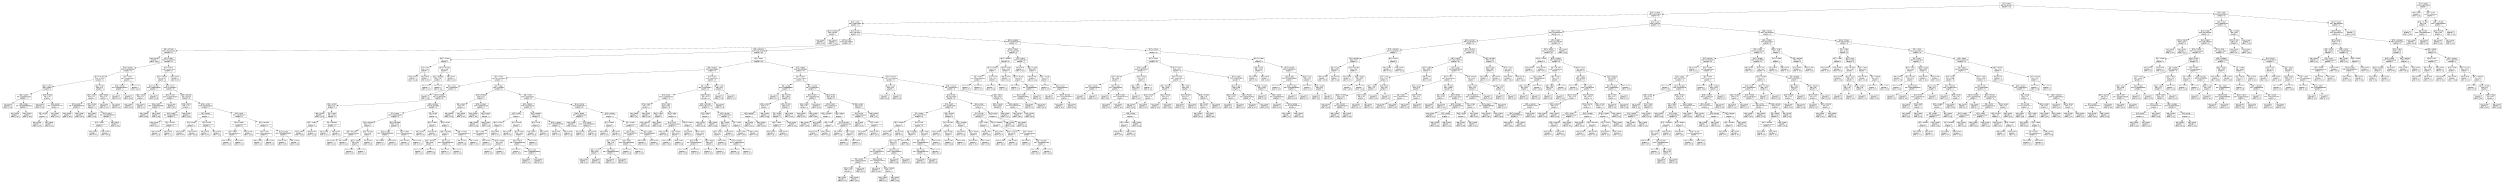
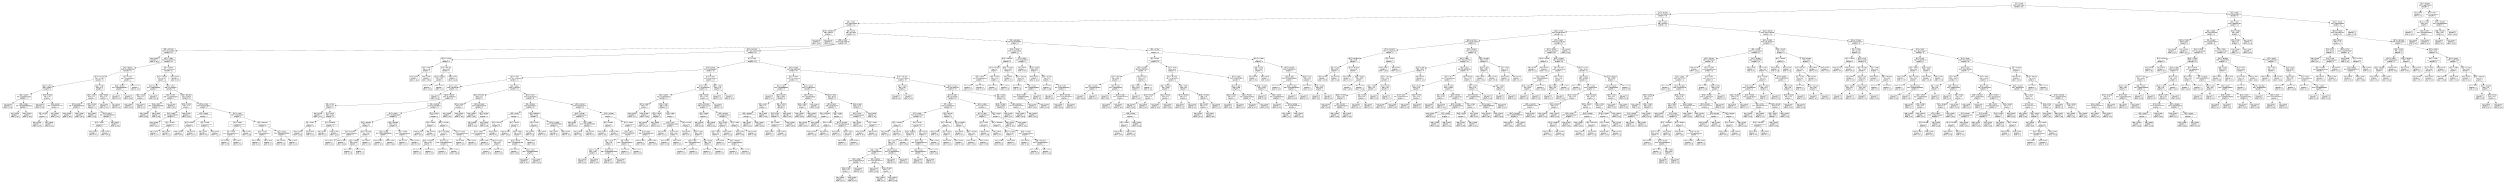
(1803, 83) -> (1803, 64)
